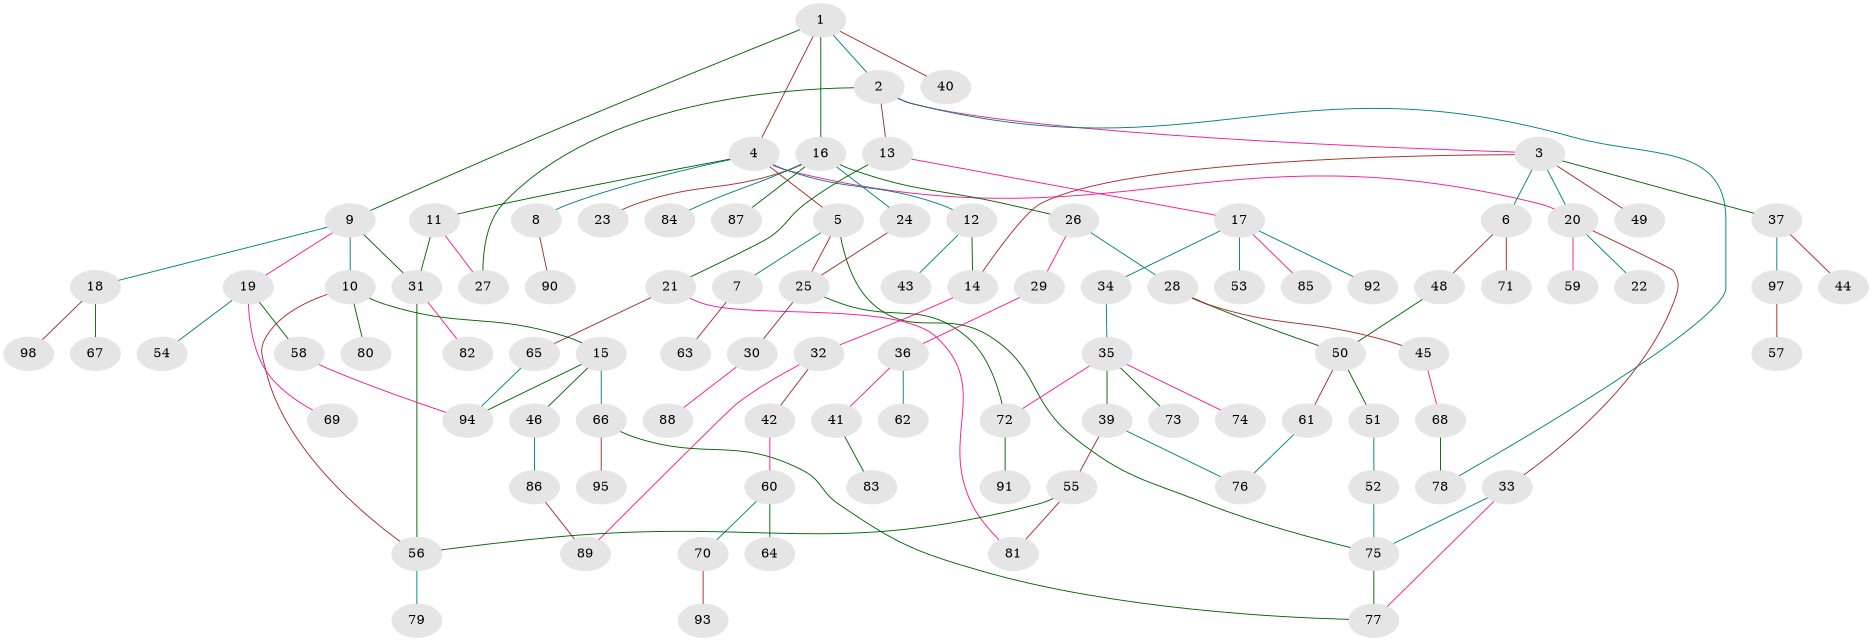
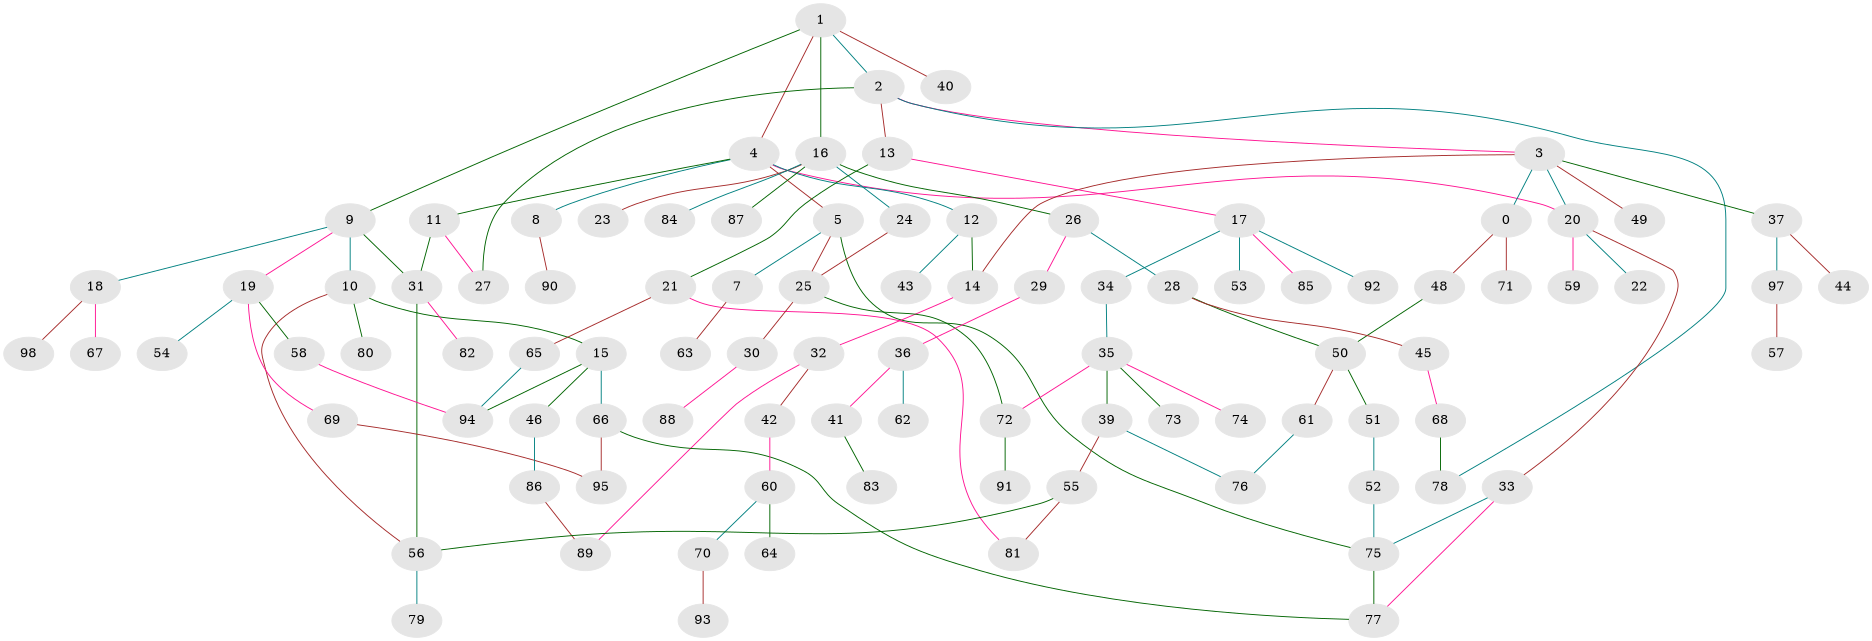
(1506, 220) -> (1506, 220)
(95, 321) -> (95, 321)
none -> (471, 445)
